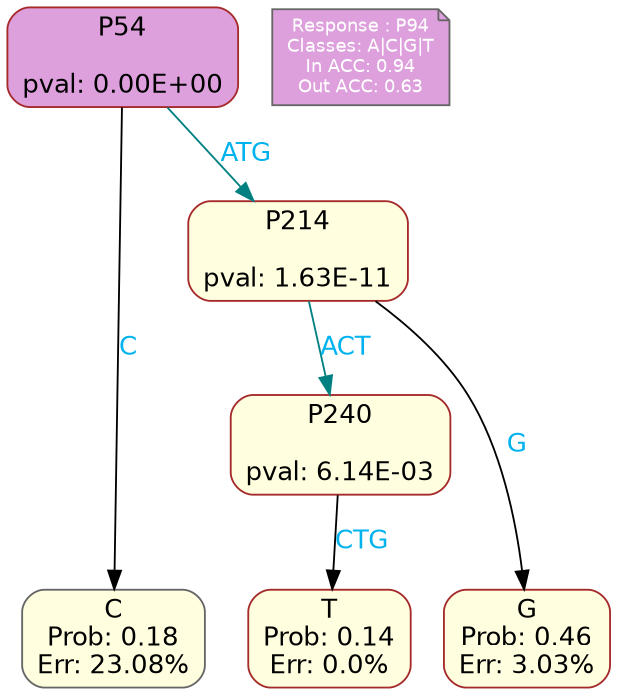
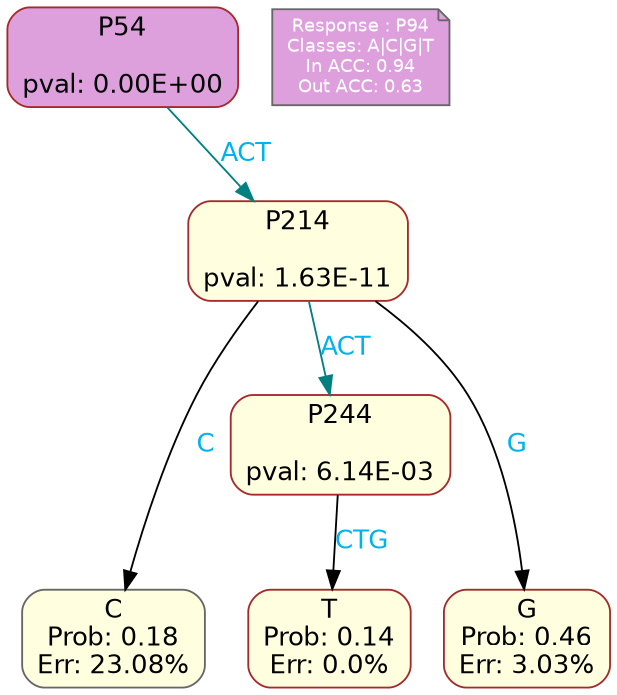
(246, 154) -> (246, 154)
(118, 339) -> (180, 430)
(341, 445) -> (341, 445)
